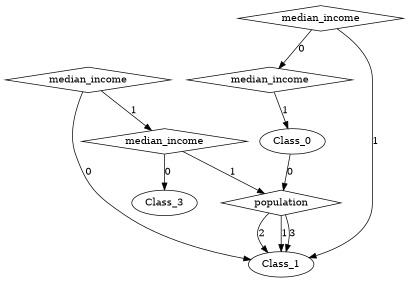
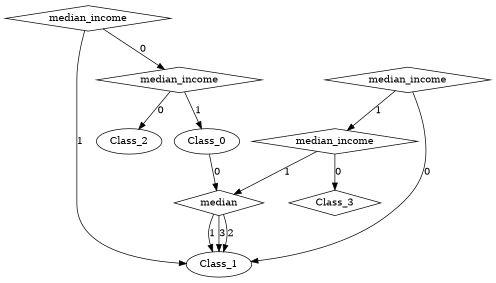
none -> (129, 141)
(165, 203) -> (335, 203)
(281, 203) -> (219, 203)
